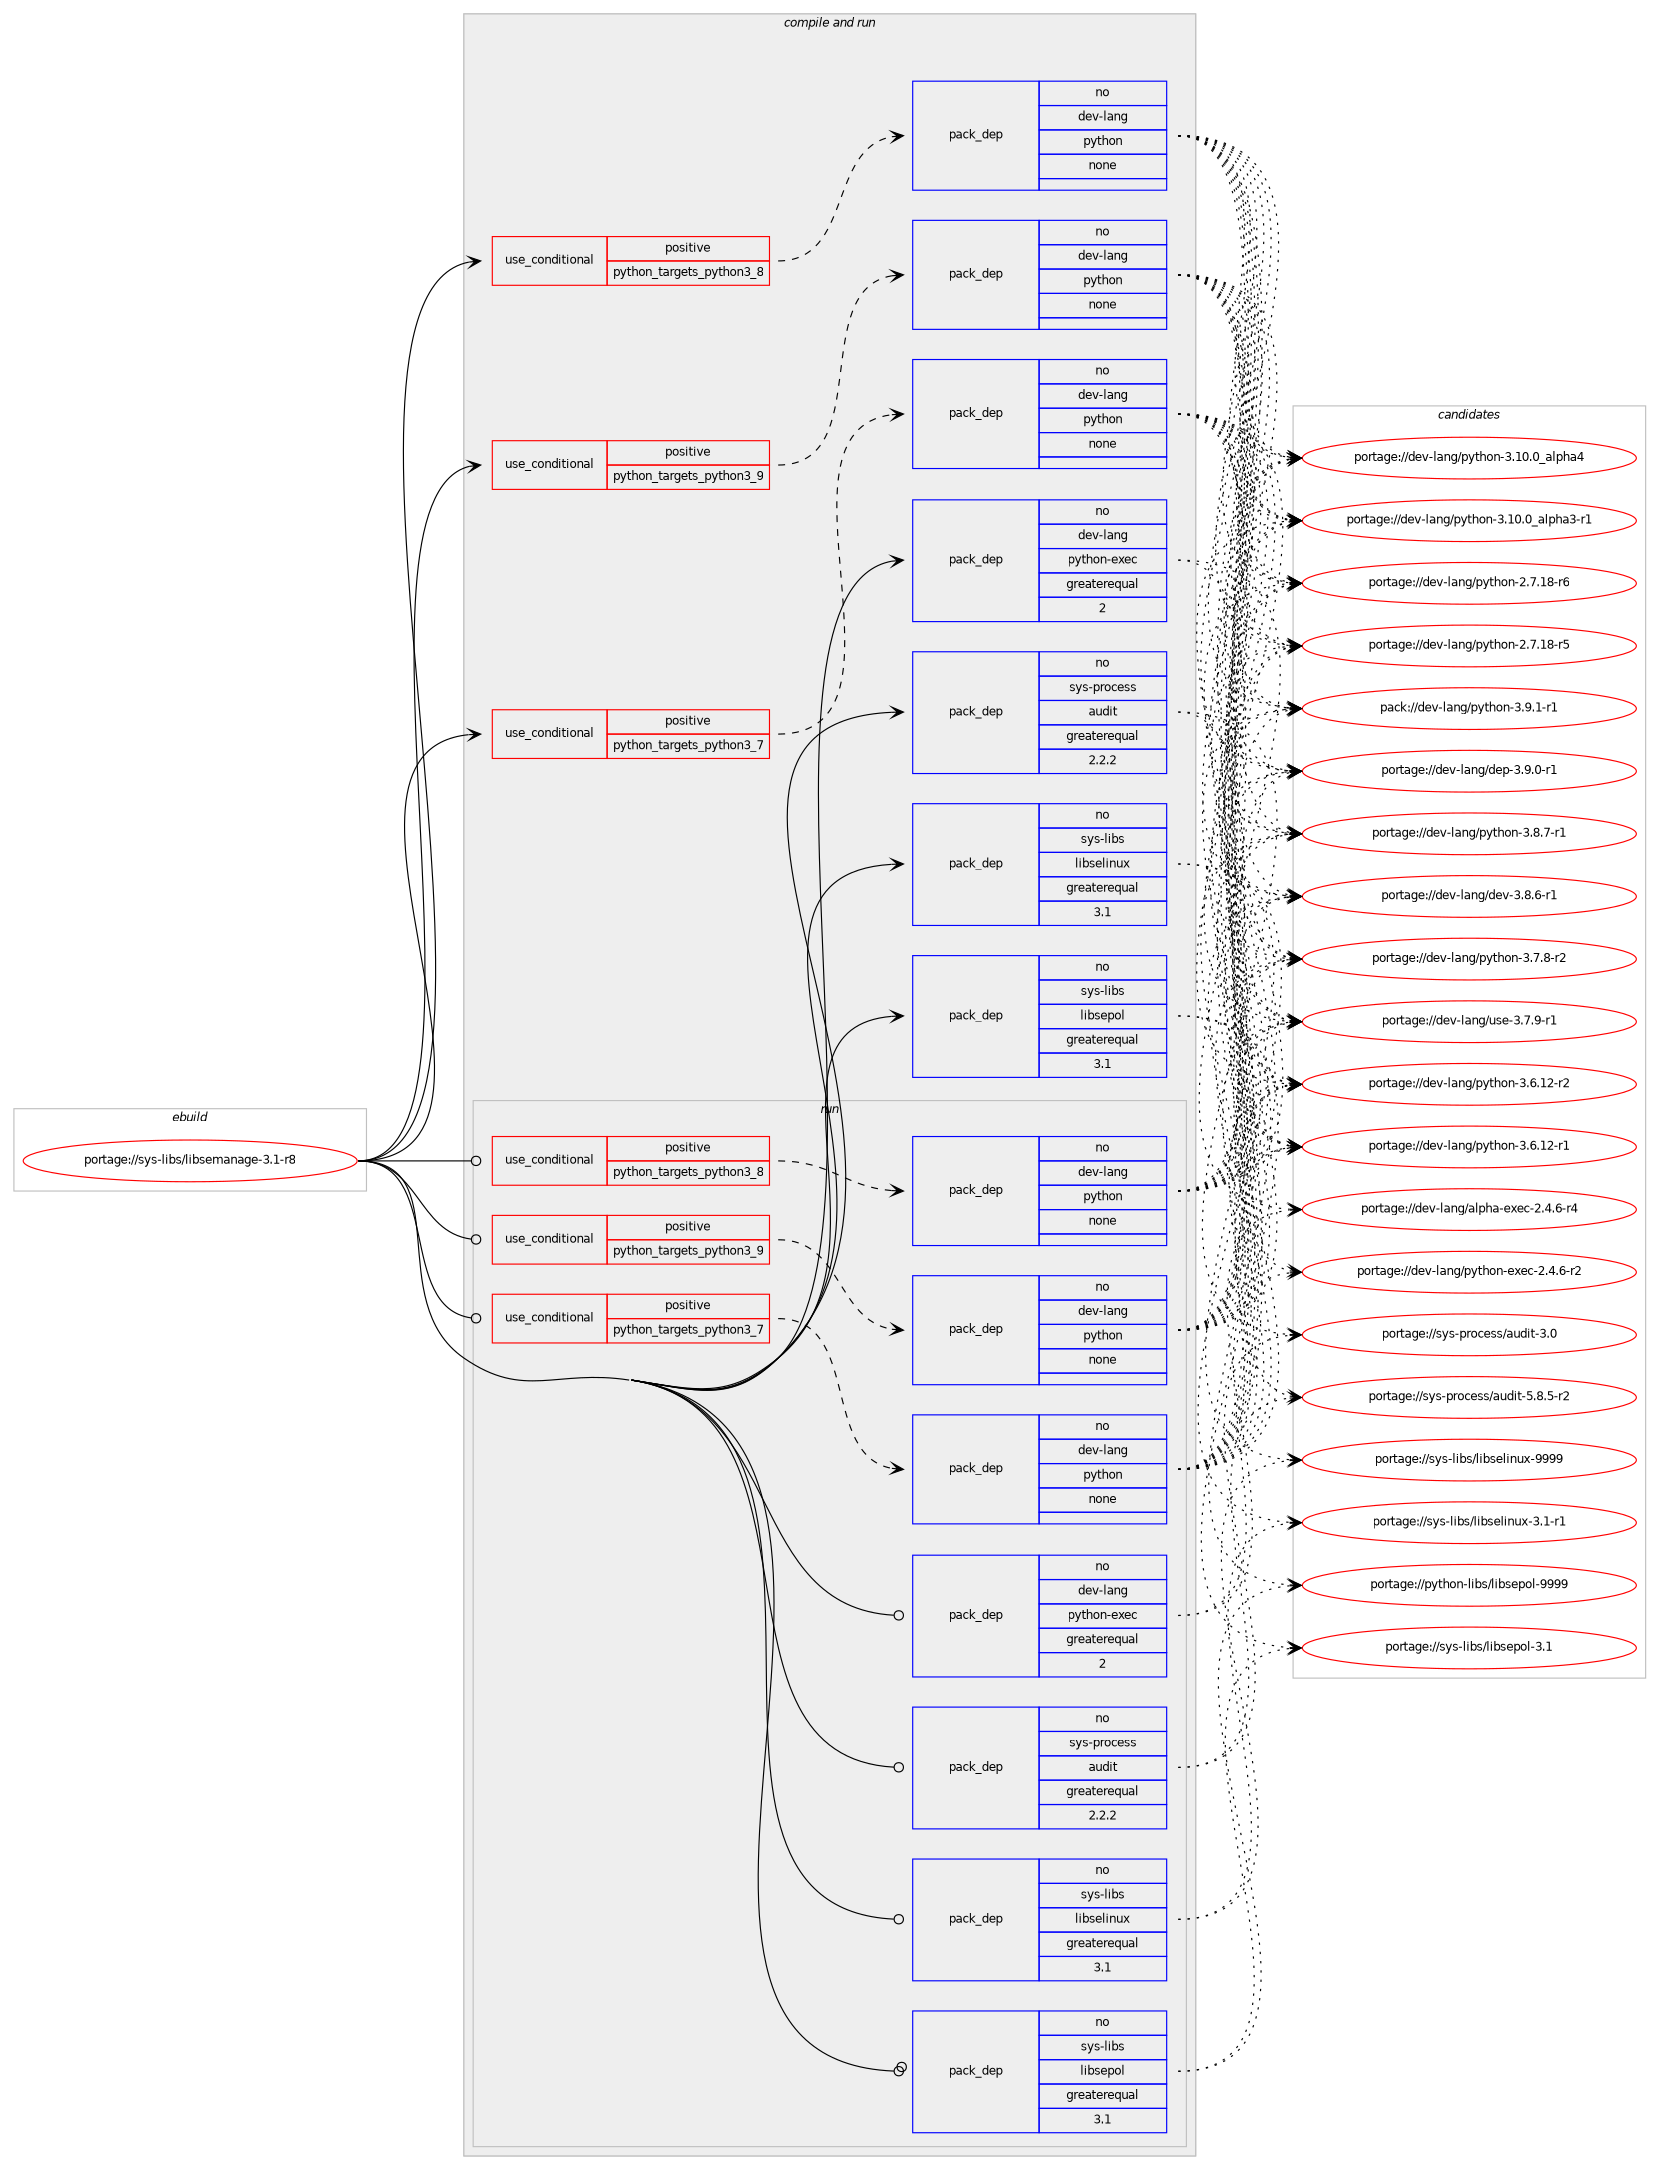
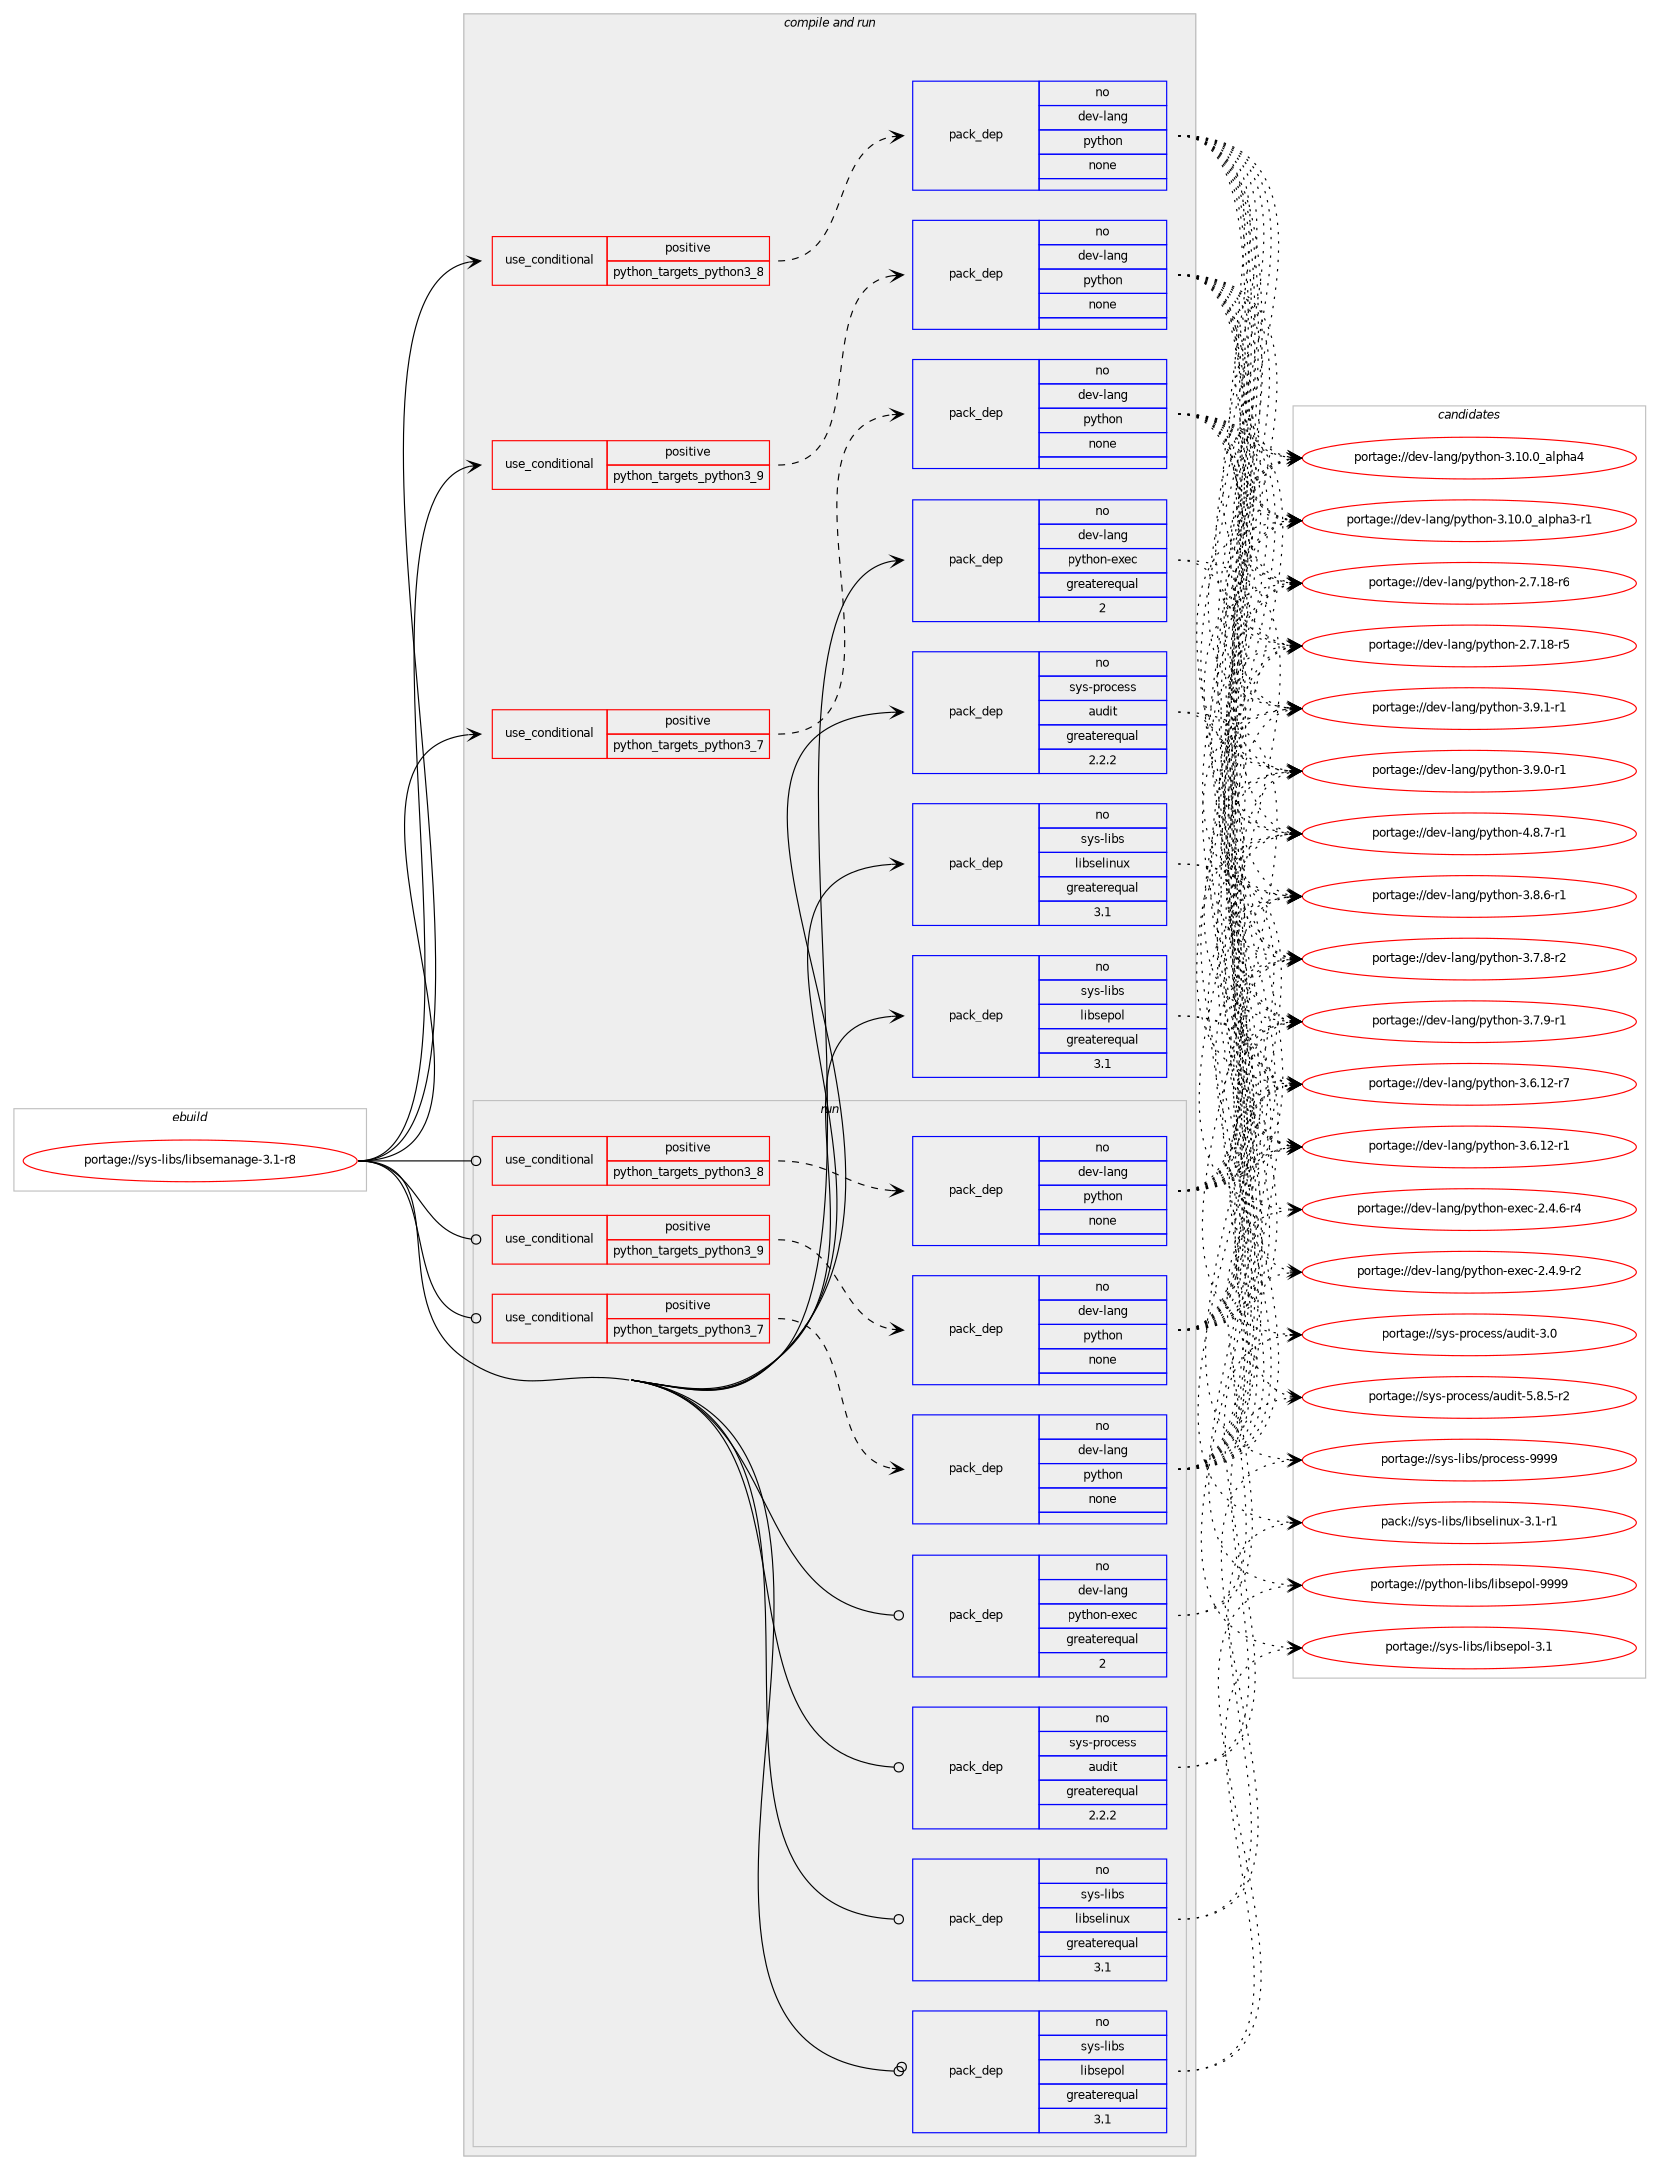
(1469, 709) -> (1469, 709)
(1469, 771) -> (1469, 771)
(1469, 834) -> (1469, 834)
(1469, 896) -> (1469, 896)
(1469, 1022) -> (1469, 1022)
(1469, 1084) -> (1469, 1084)
(1469, 1210) -> (1469, 1210)
(1469, 1272) -> (1469, 1272)
(1469, 1460) -> (1469, 1460)
(1469, 1523) -> (1469, 1523)
